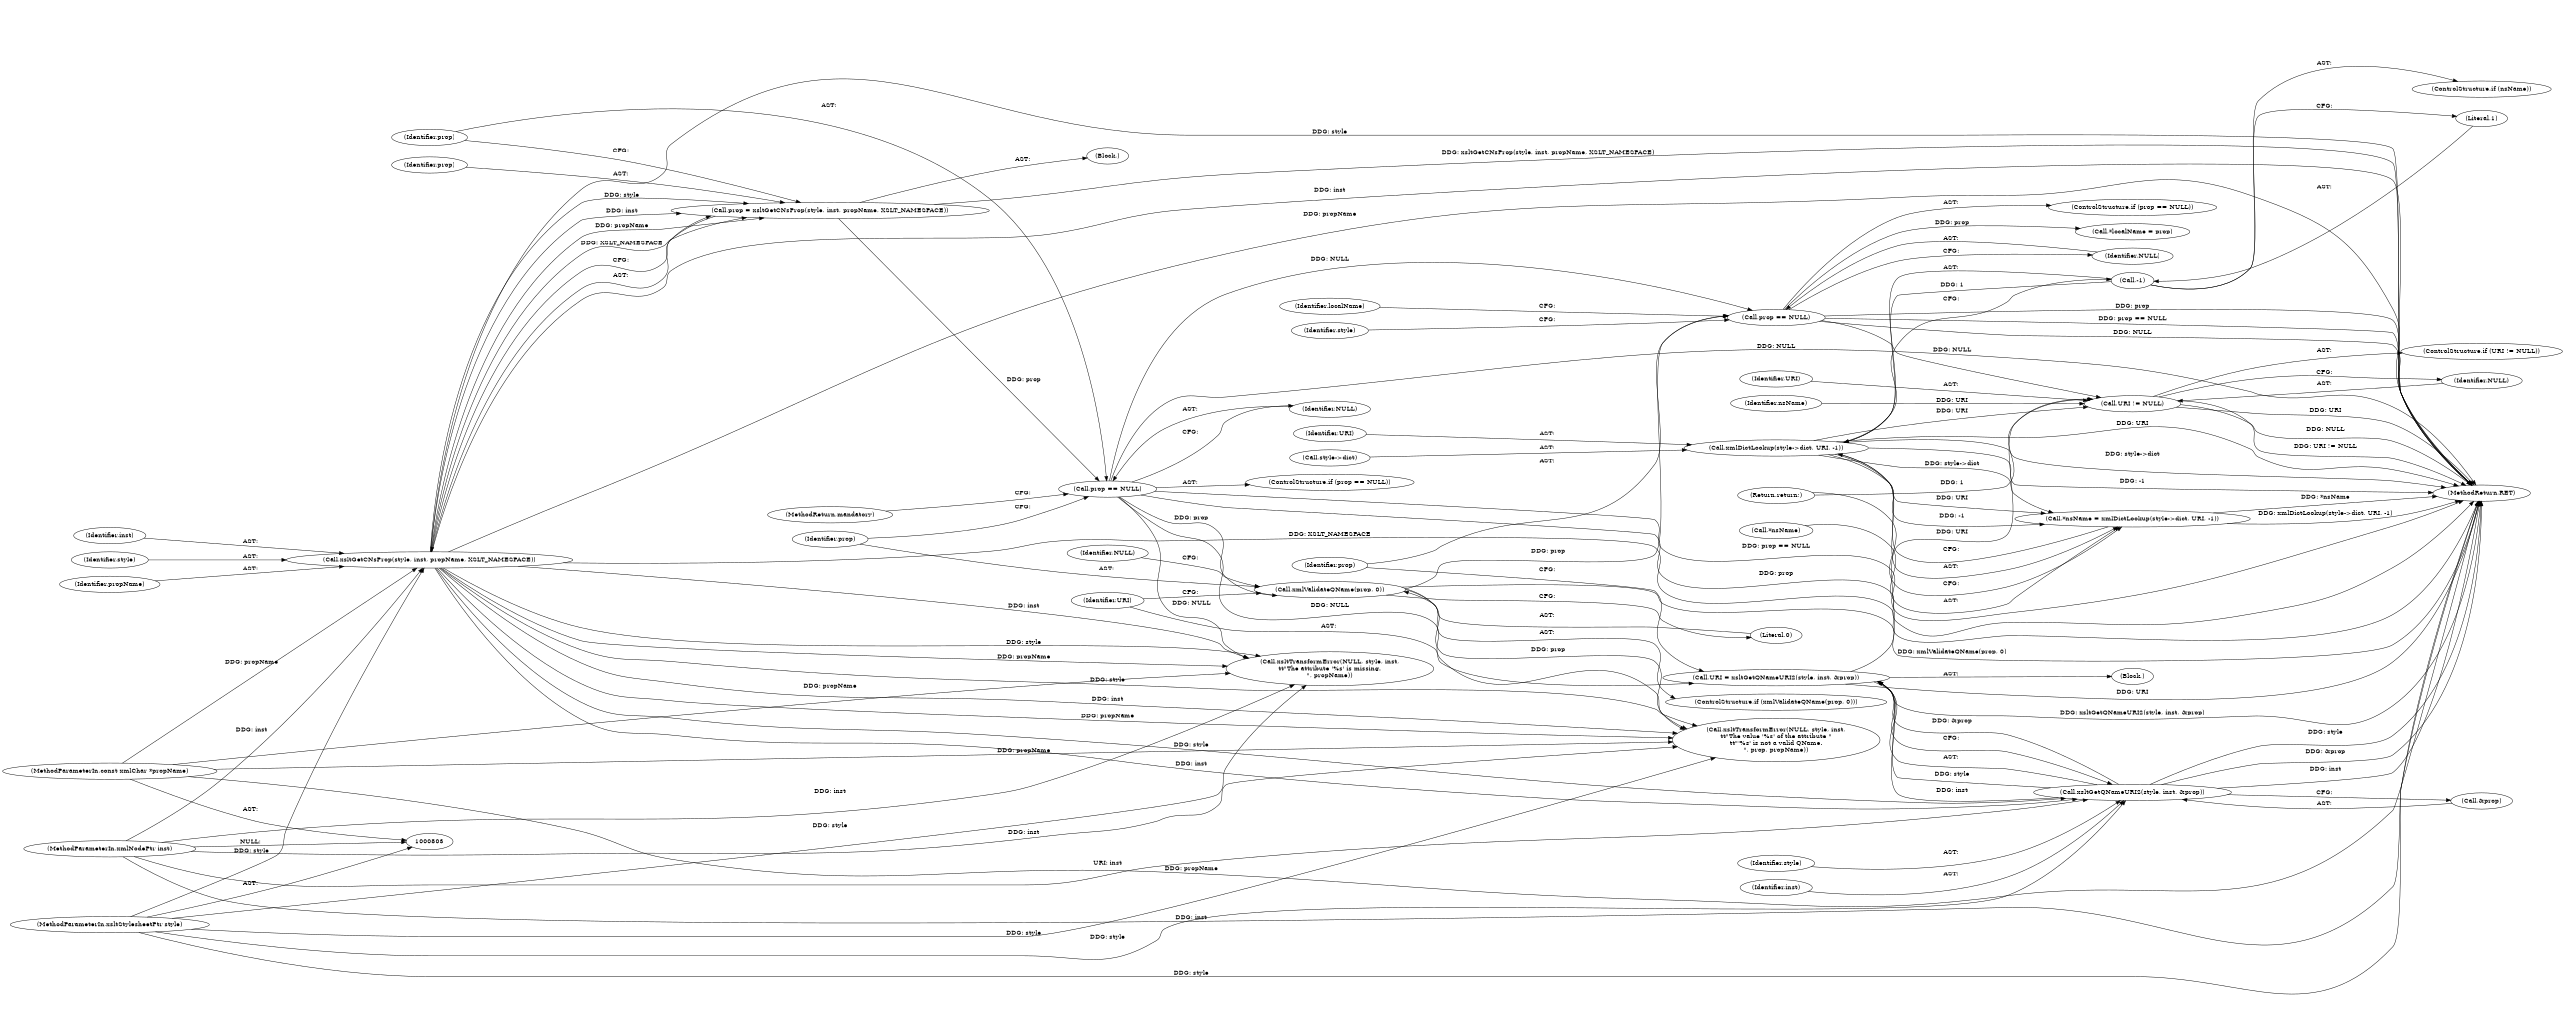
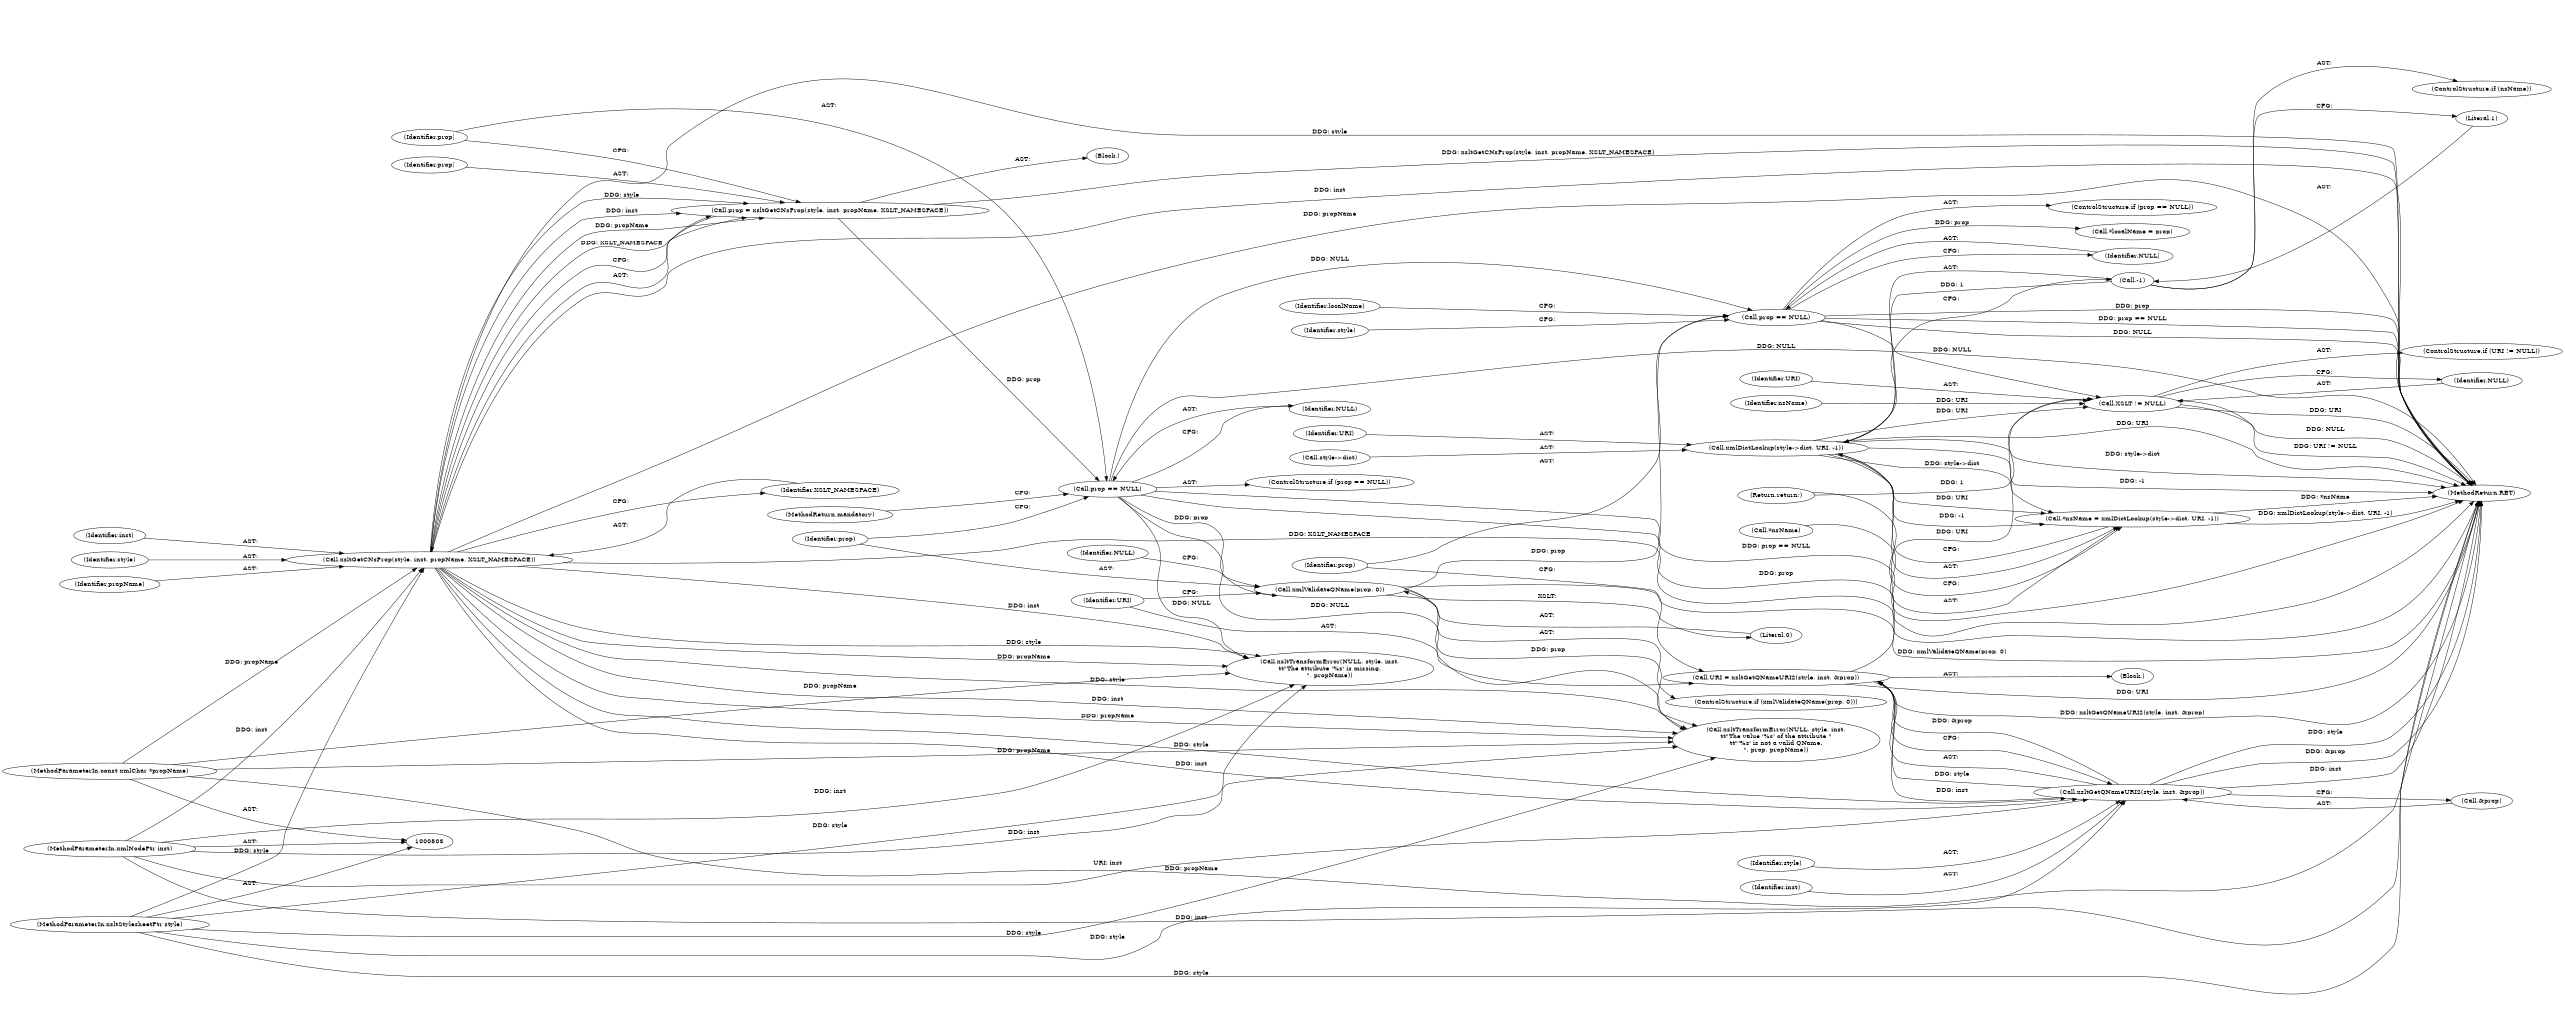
(2133, 404) -> (2133, 404)
none -> (830, 490)
(1548, 596) -> (1548, 596)
(252, 842) -> (252, 842)
